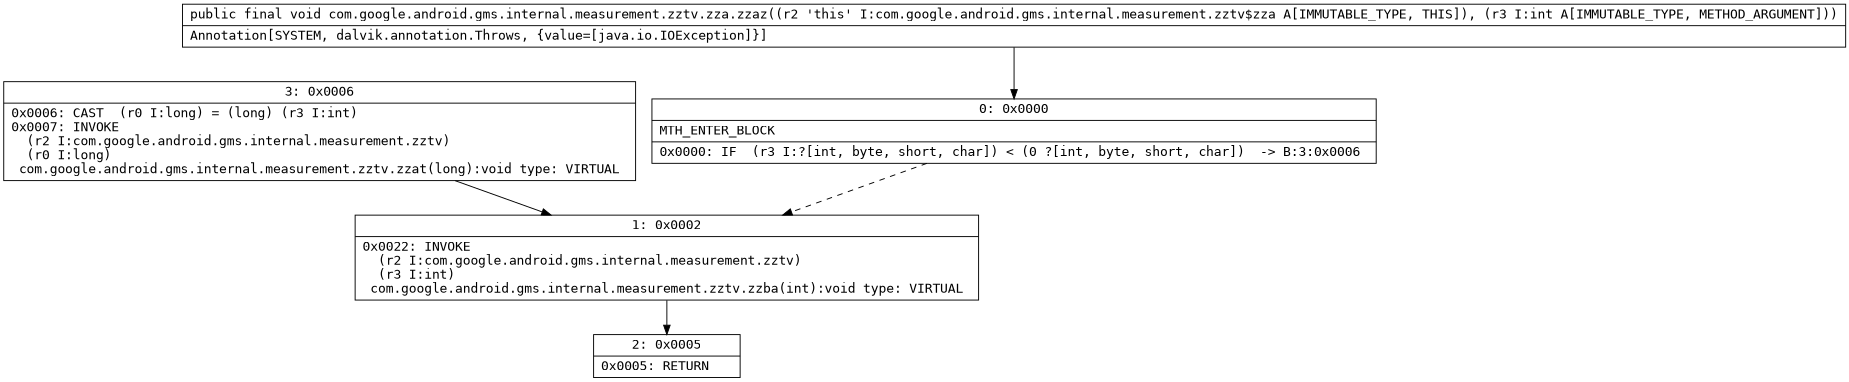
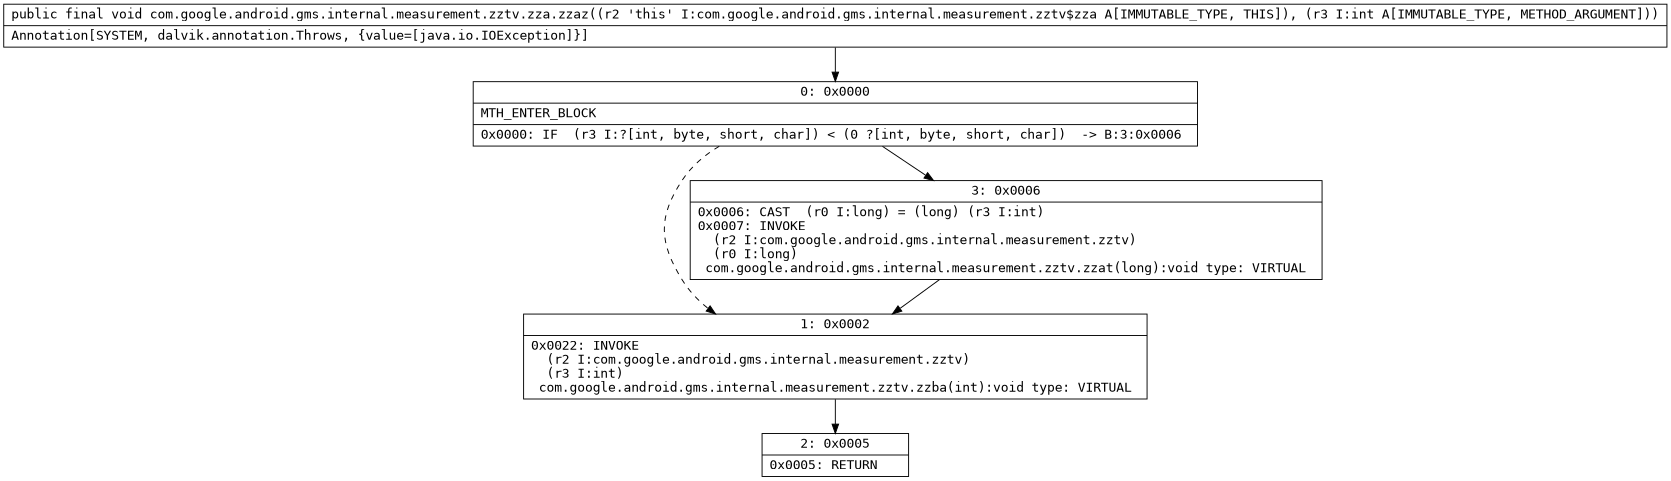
none -> (904, 161)
